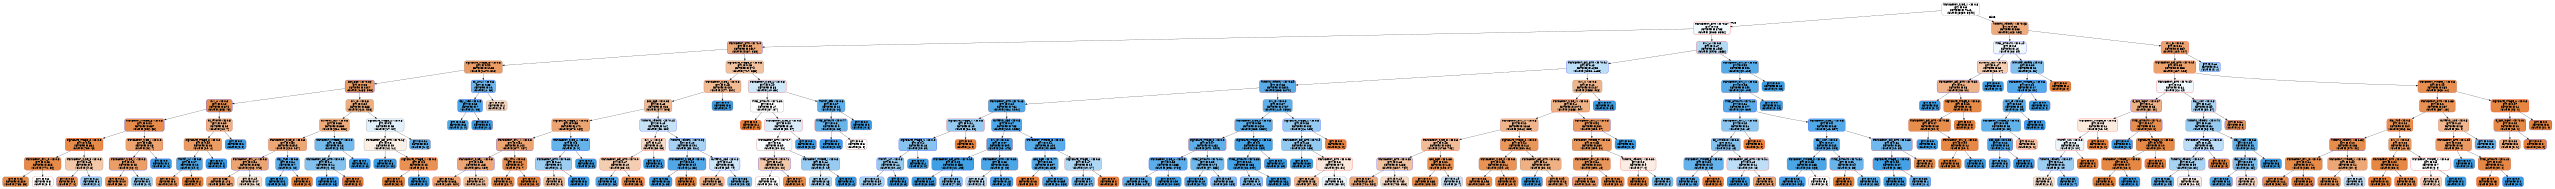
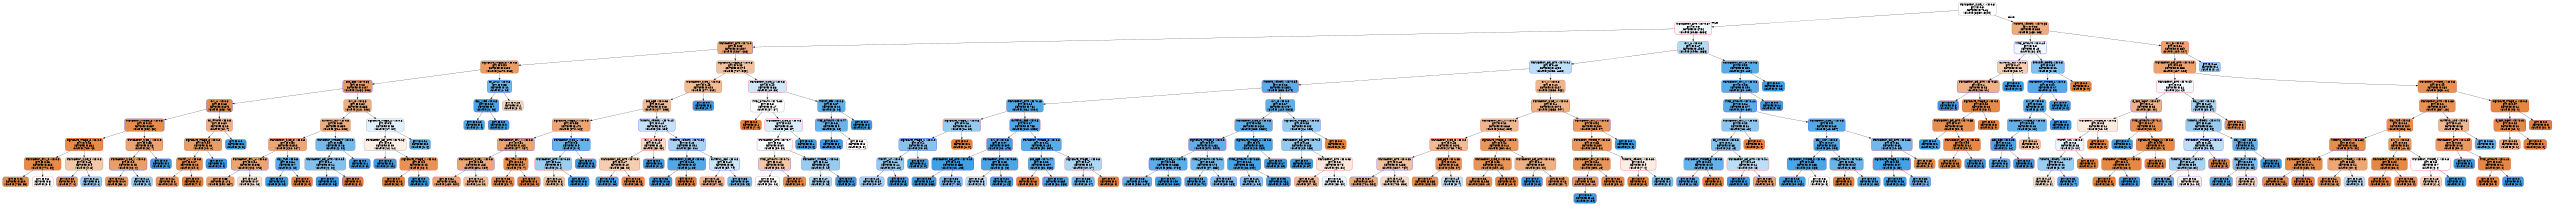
(1596, 96) -> (1585, 189)
(189, 164) -> (189, 164)
